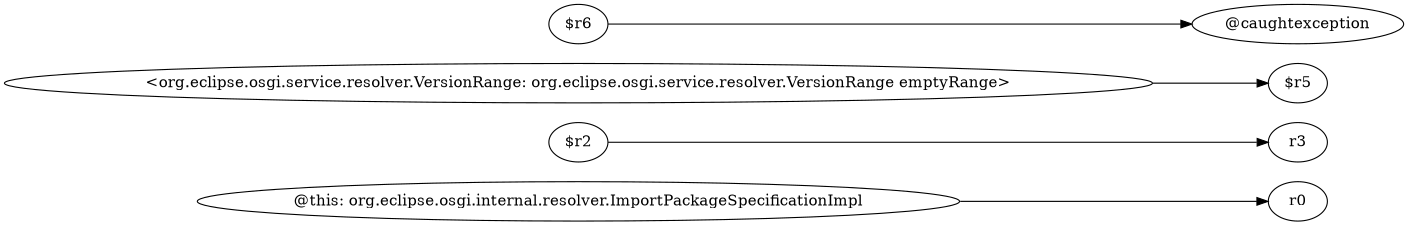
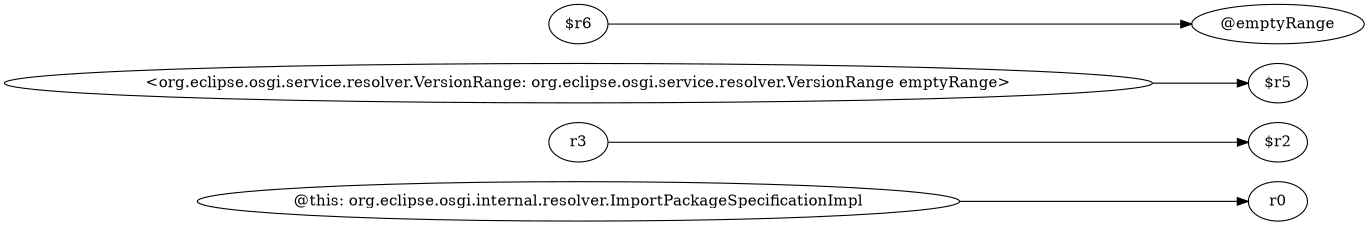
(1298, 24) -> (1278, 24)
(932, 142) -> (923, 142)
